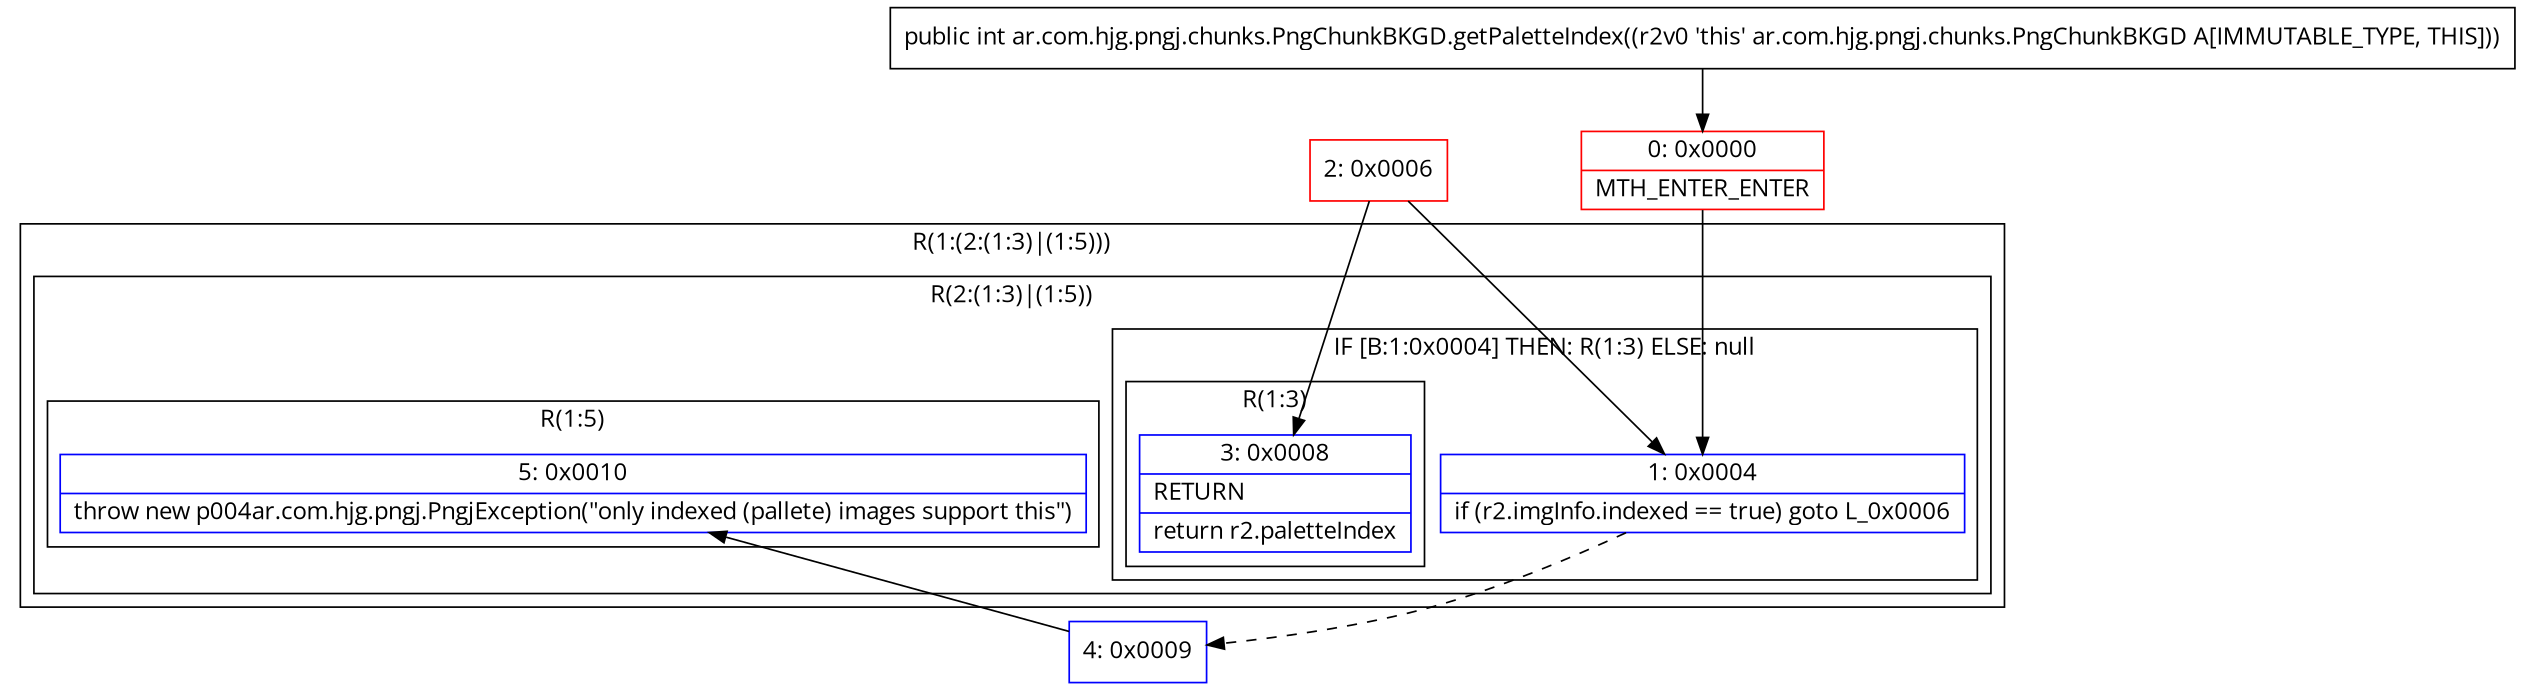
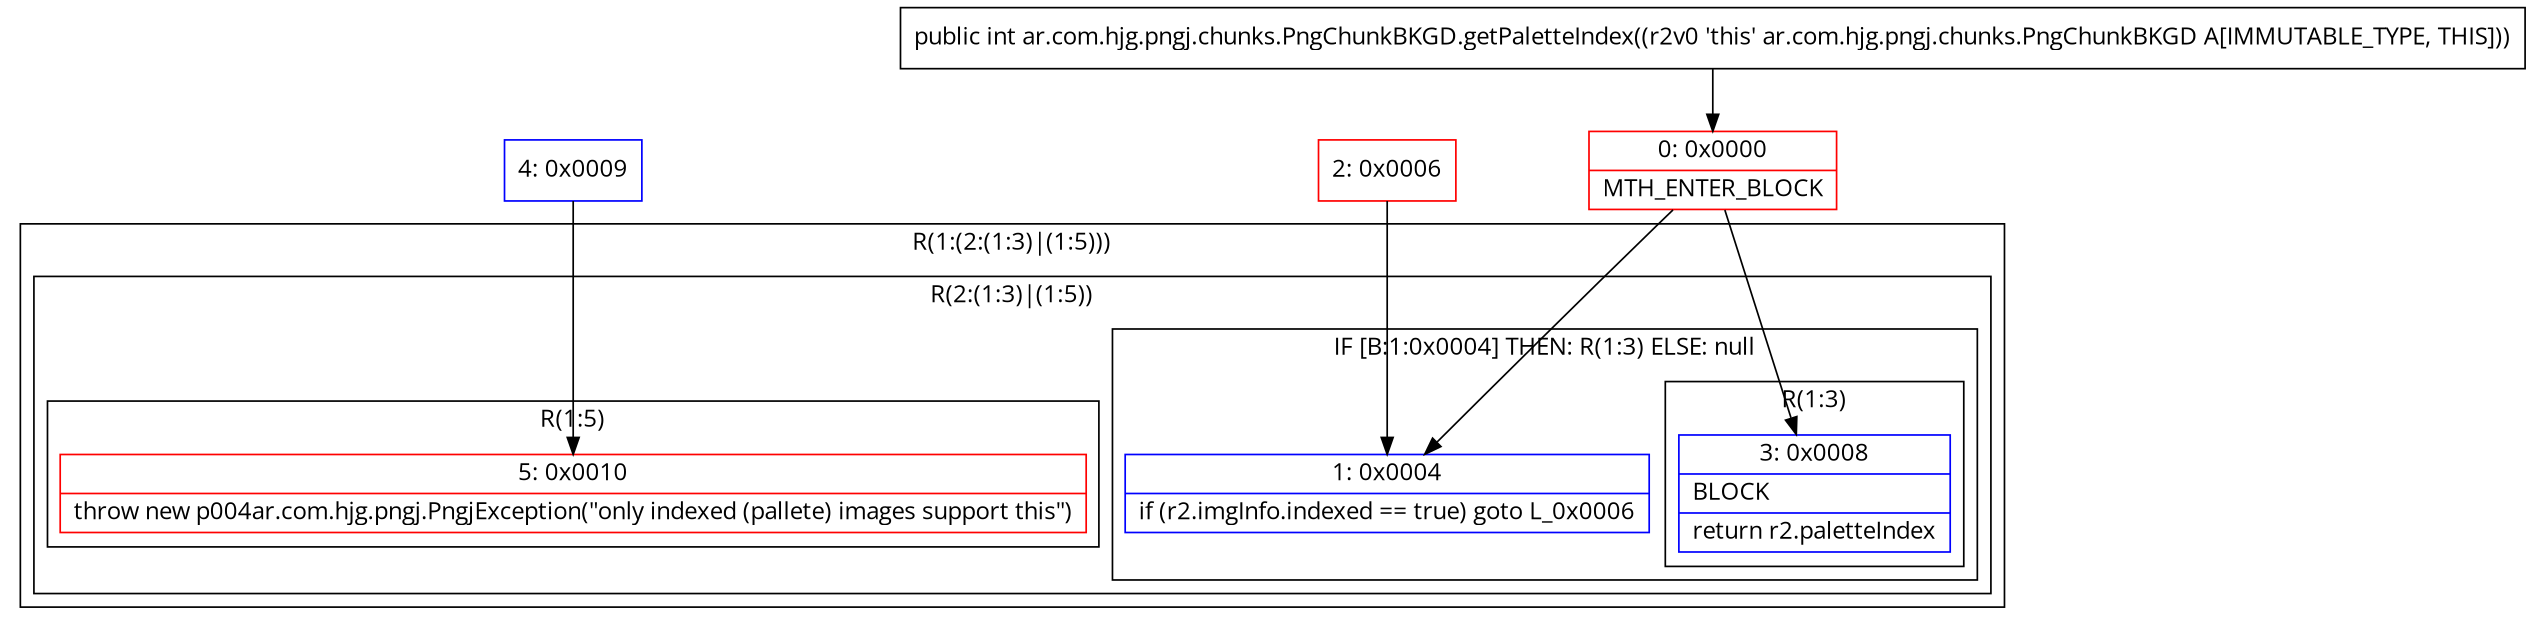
(1703, 189) -> (1713, 189)
(1334, 310) -> (1758, 314)
(573, 493) -> (573, 493)
(1200, 493) -> (1731, 493)
(1380, 620) -> none
